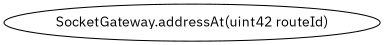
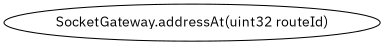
(192, 23) -> (192, 23)
